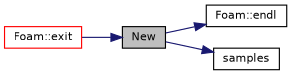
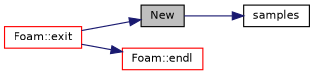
(246, 16) -> (163, 59)
(180, 30) -> (96, 47)
